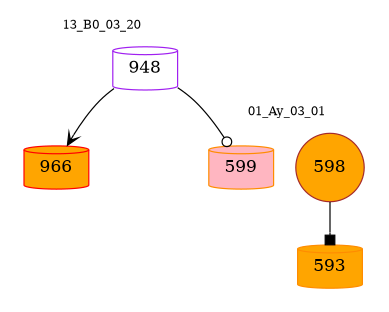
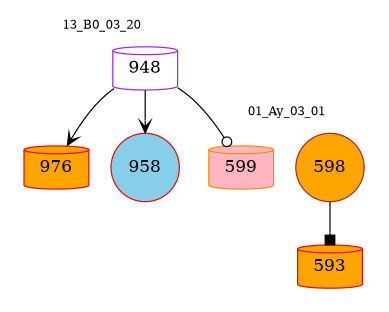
(56, 168) -> (56, 168)
none -> (145, 168)
(330, 267) -> (330, 267)
